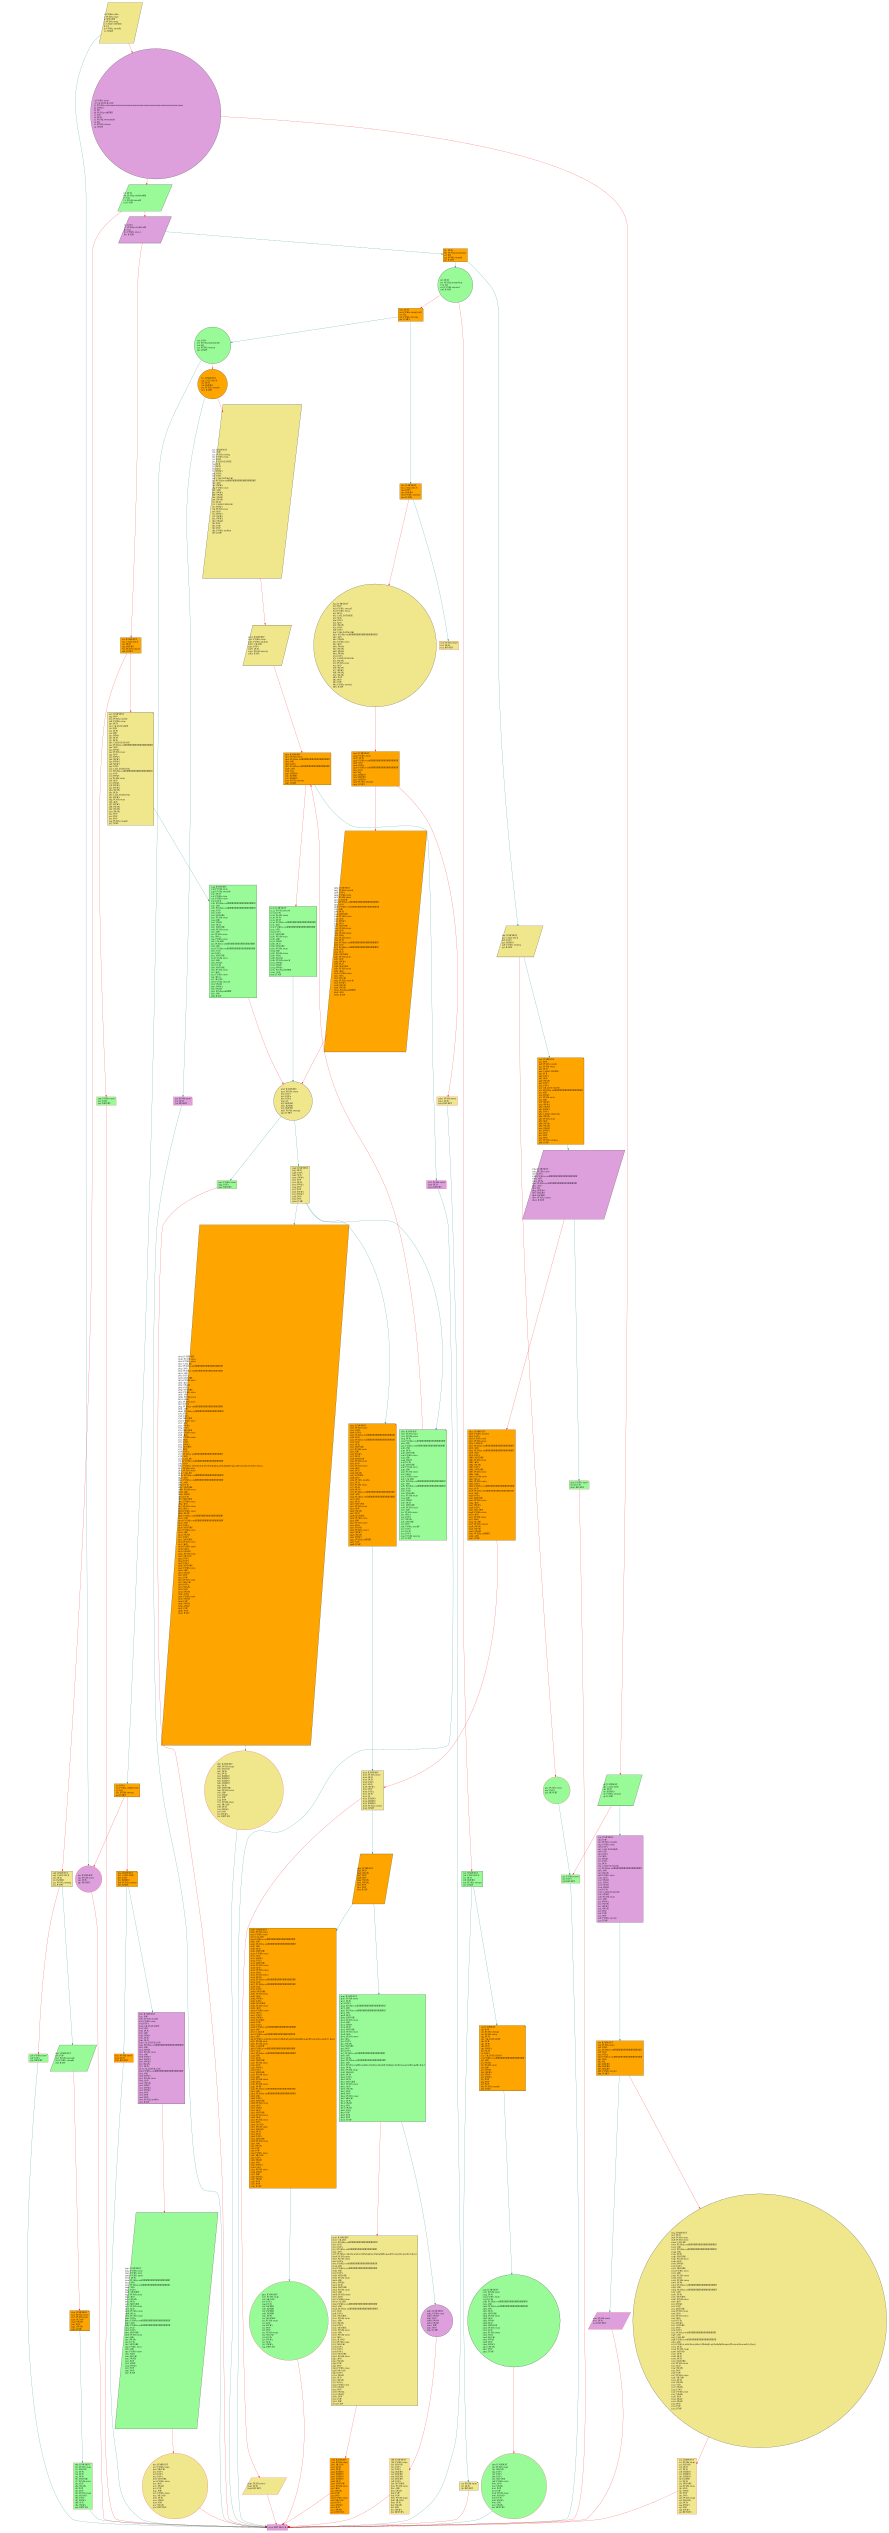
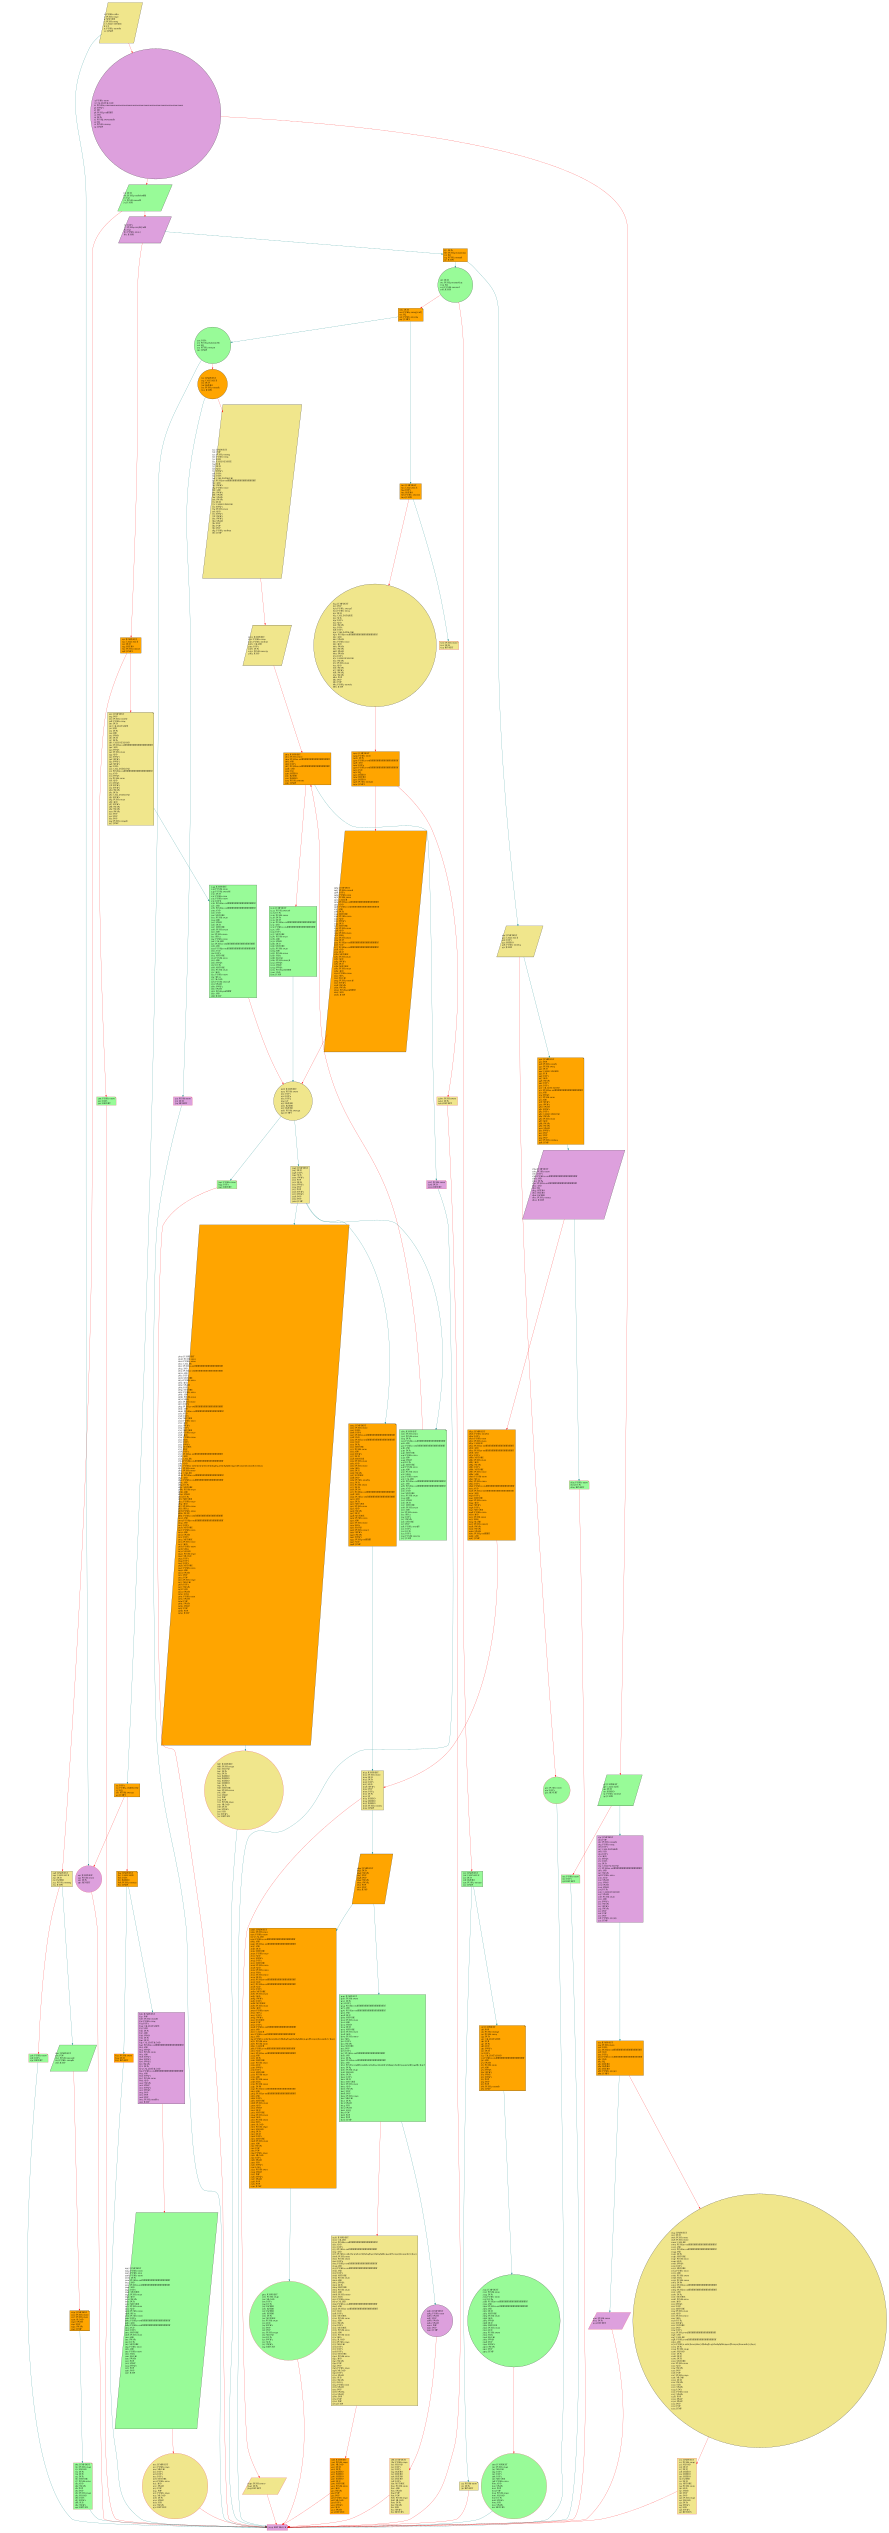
(564, 1838) -> (563, 2293)
(457, 1881) -> (457, 1881)
